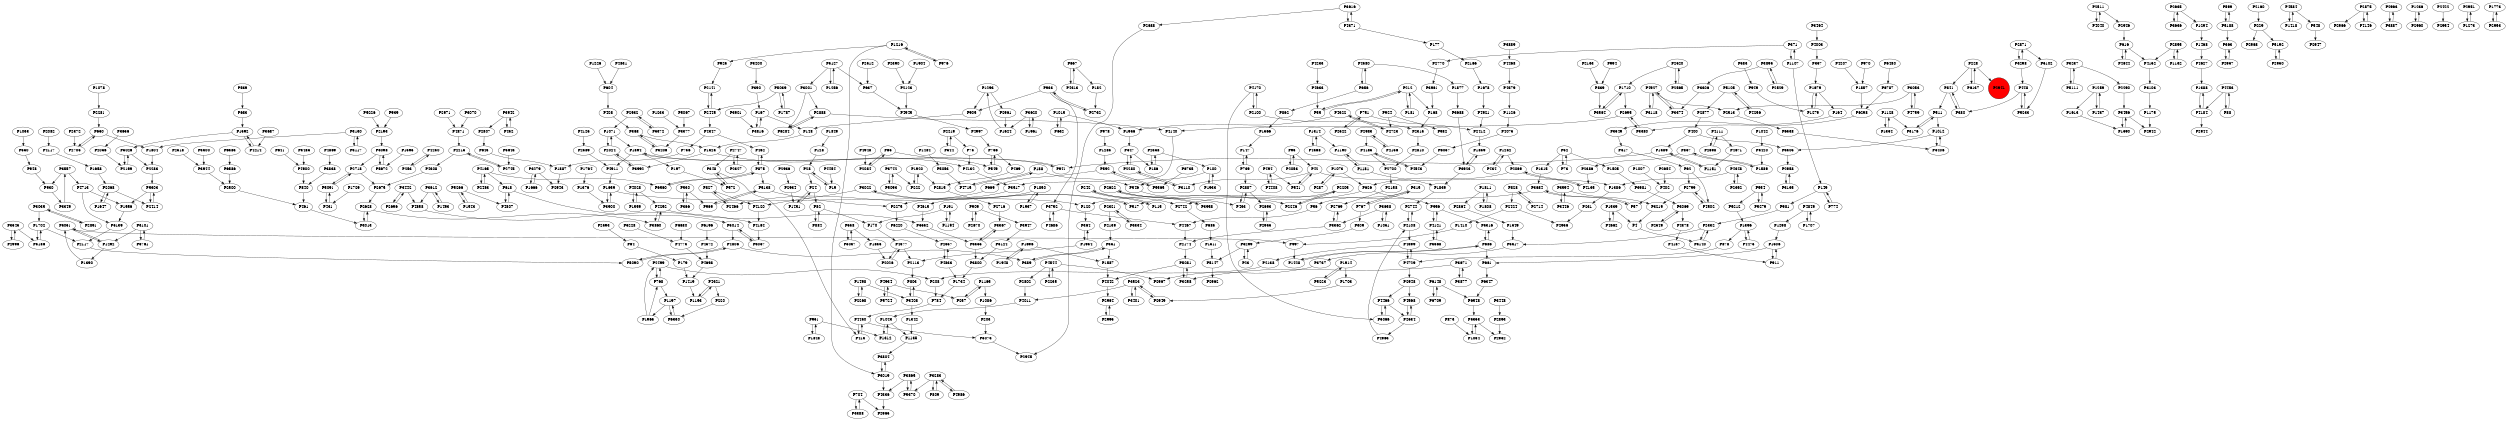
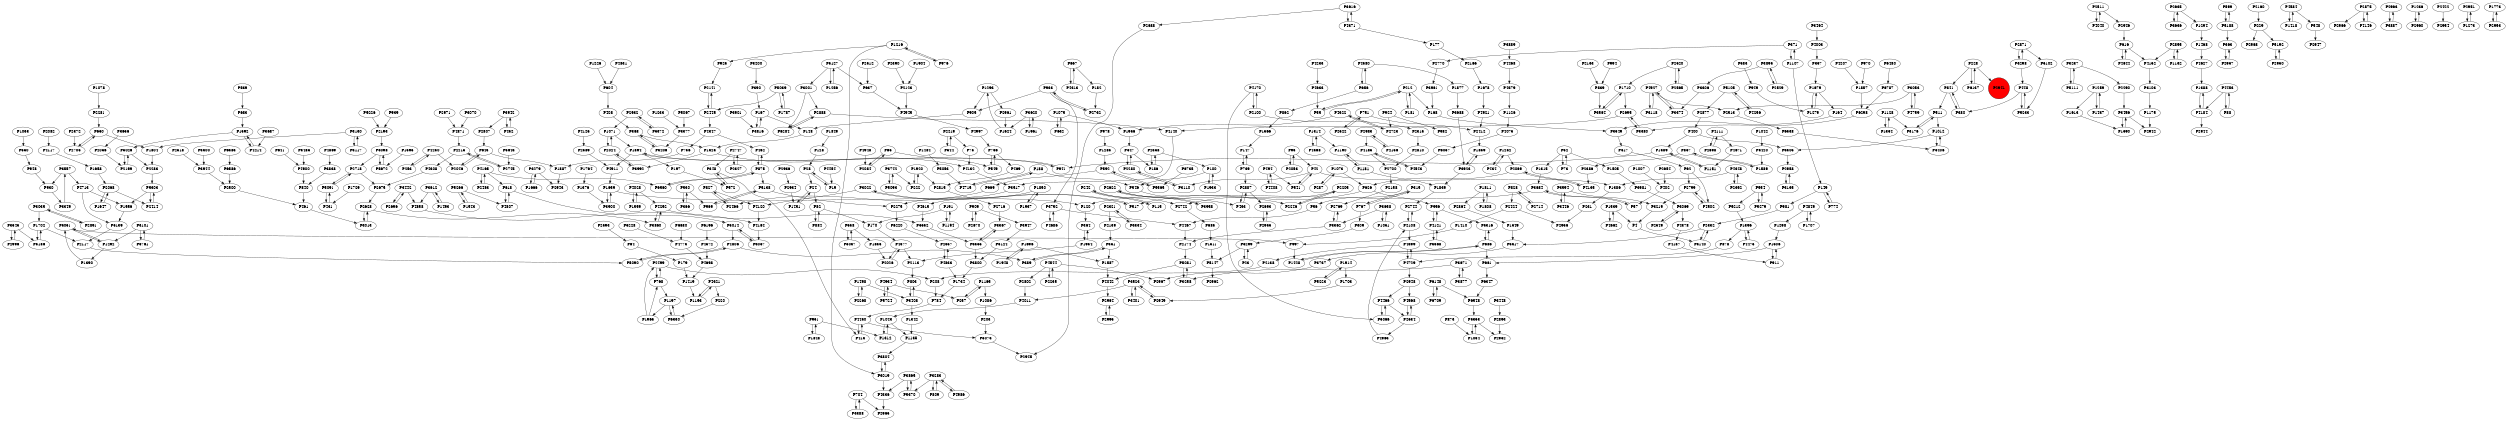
(1059, 113) -> (1059, 113)
(1426, 121) -> (1529, 127)
none -> (457, 169)
